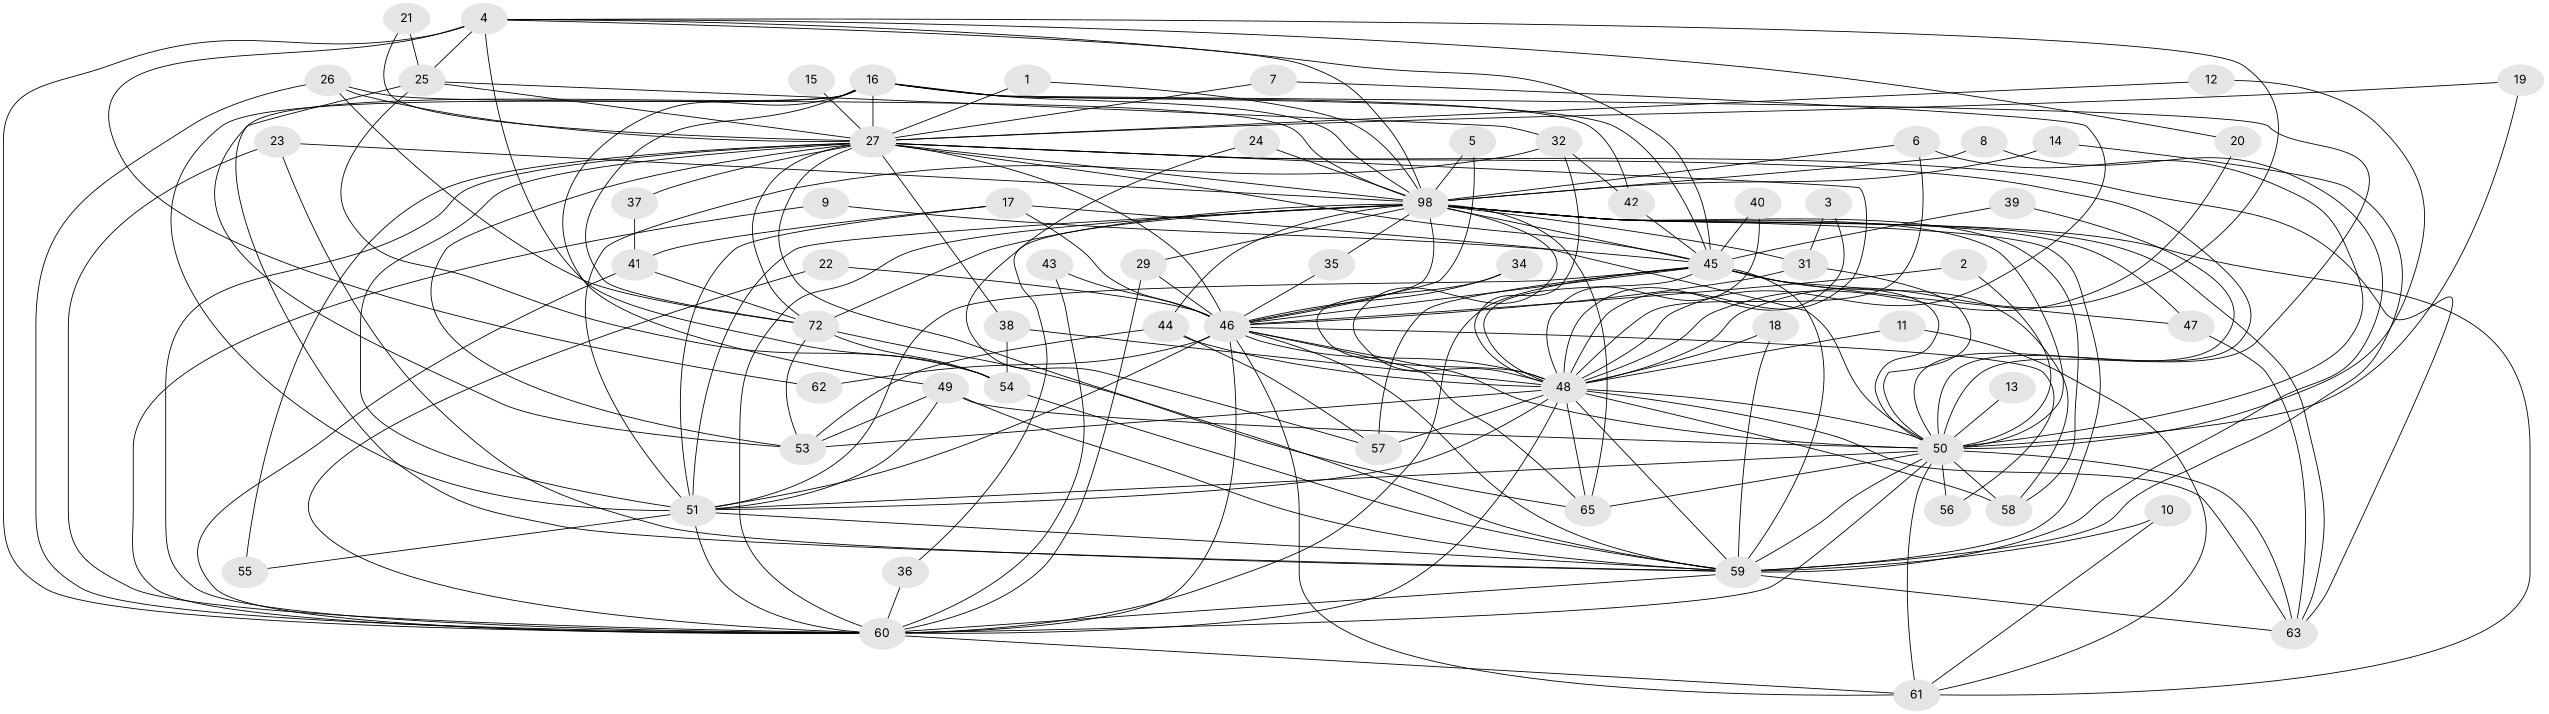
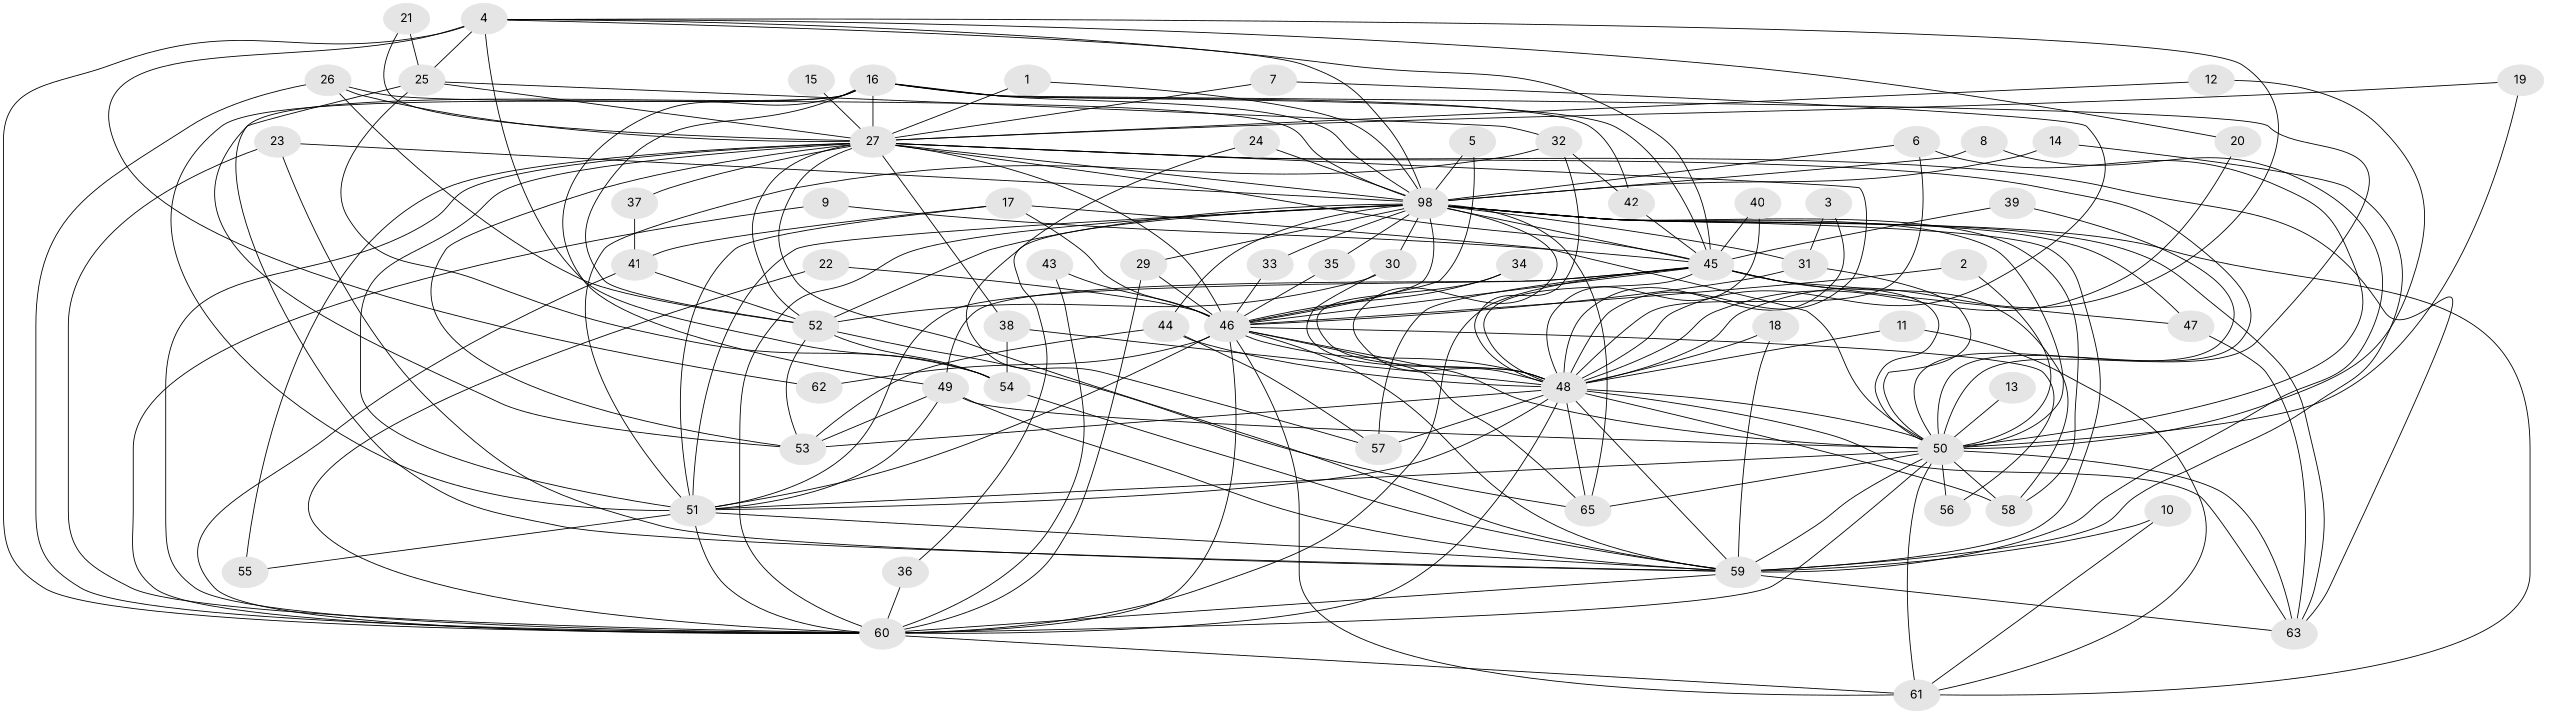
none -> (1270, 265)
none -> (1393, 265)
(816, 326) -> (816, 326)
(1821, 399) -> (1296, 283)
